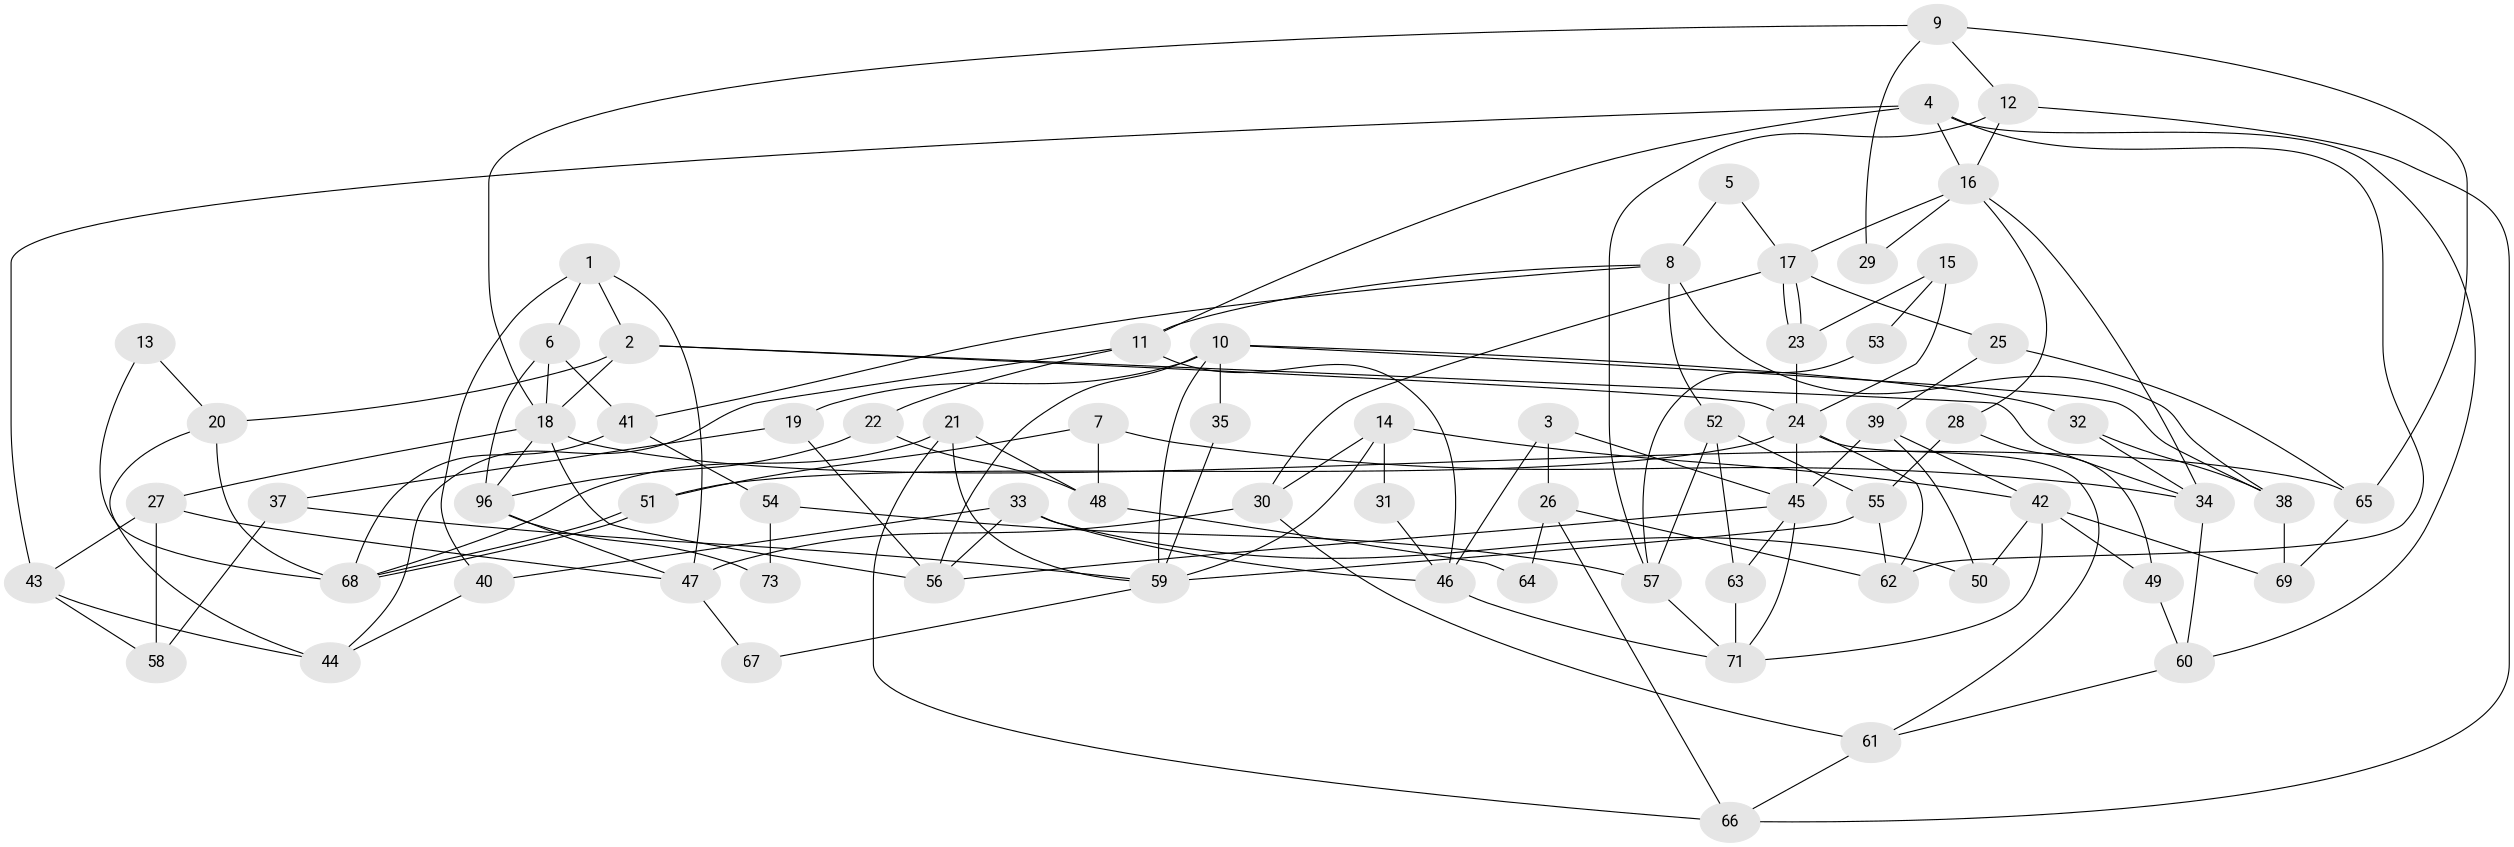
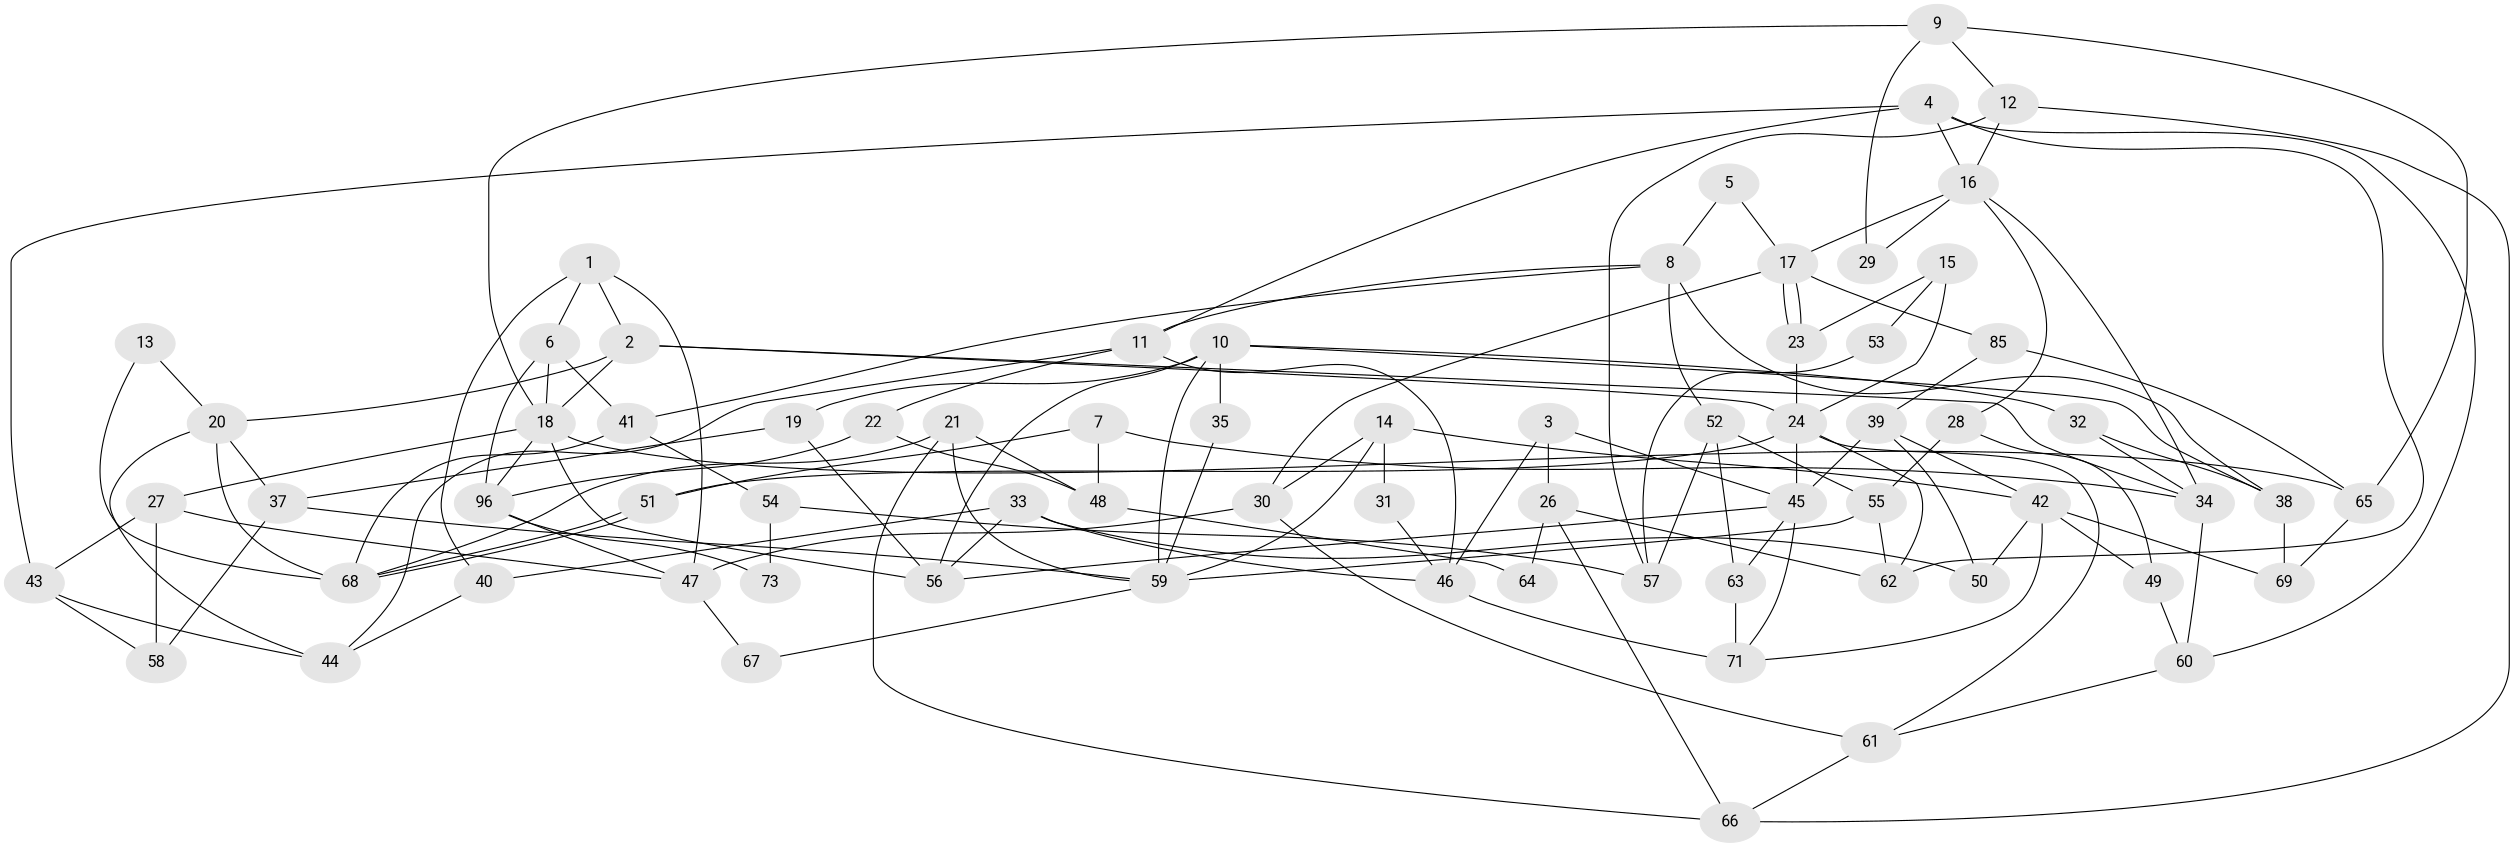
(1998, 344) -> (1998, 344)
none -> (248, 463)
(1694, 623) -> none
